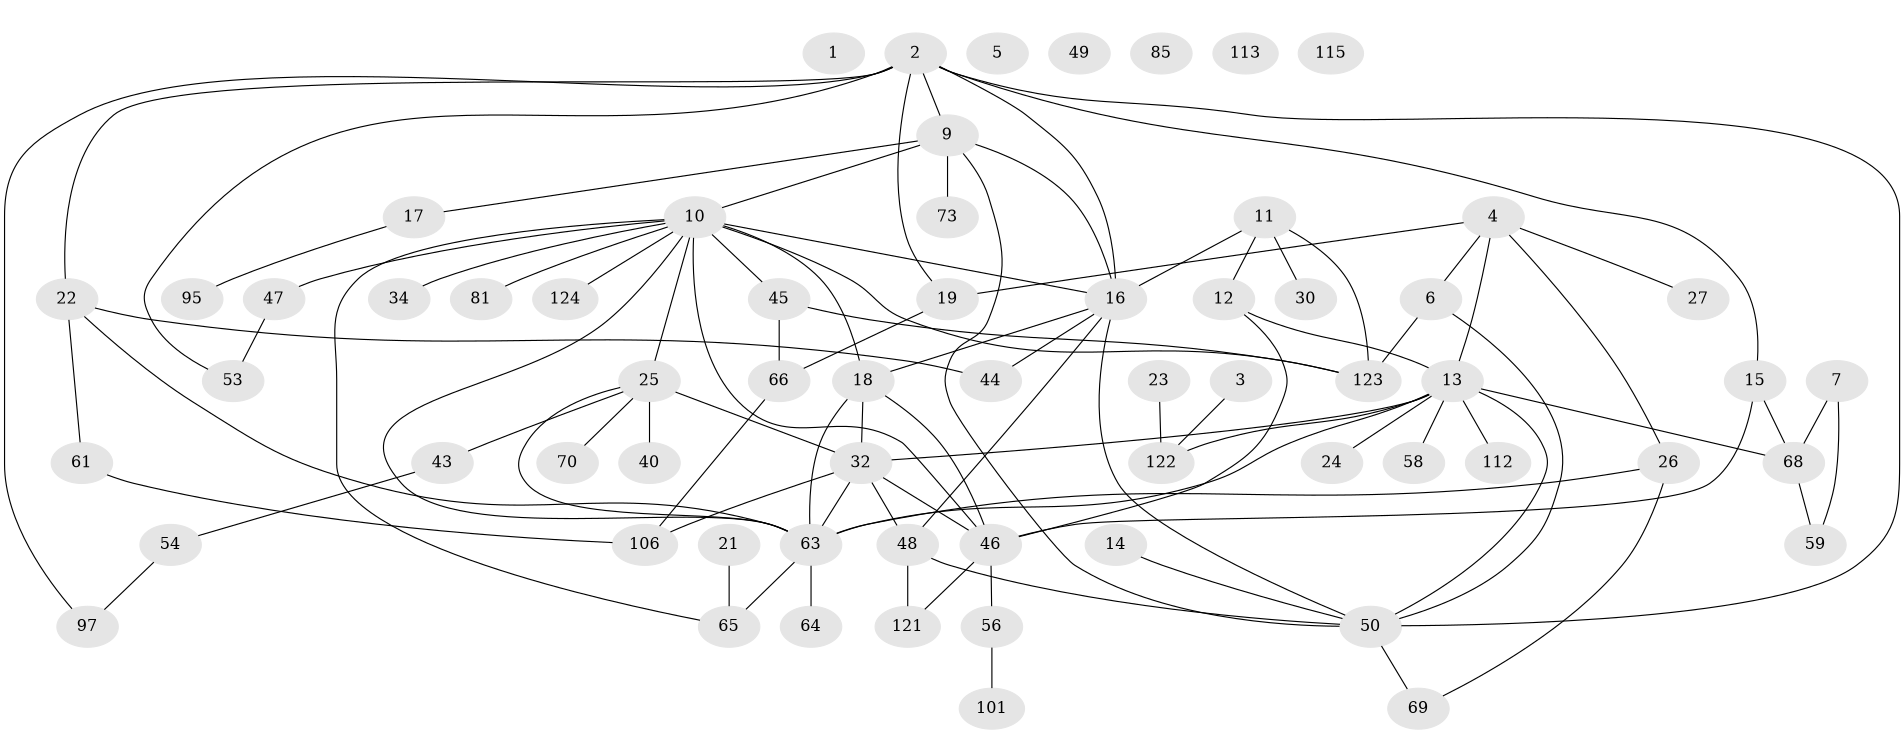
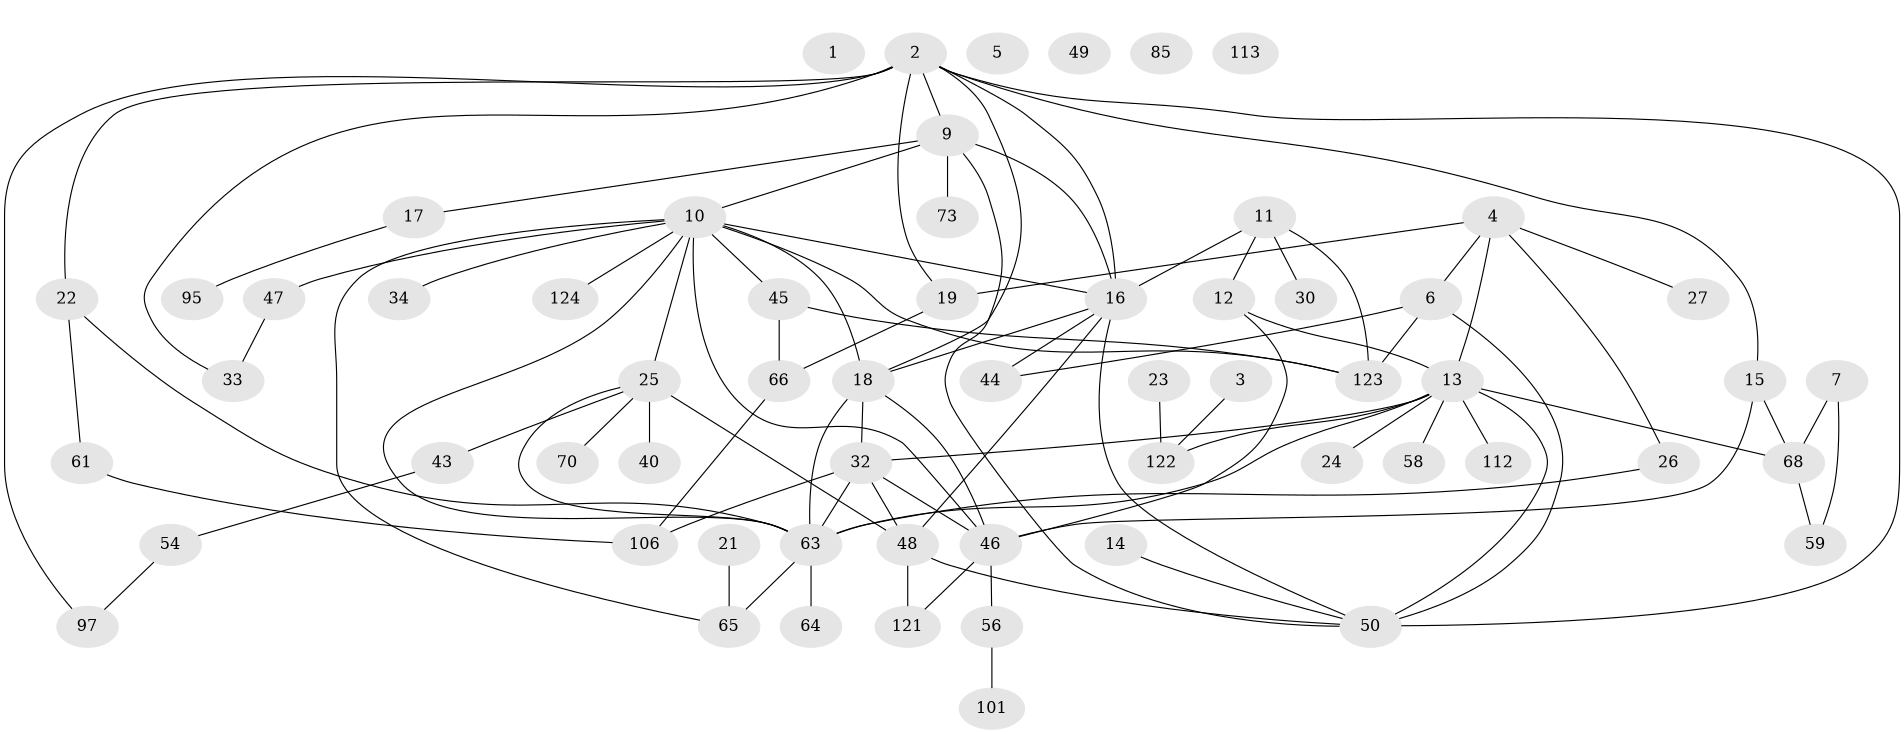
(1331, 53) -> none
none -> (1020, 239)
(481, 299) -> none
(529, 340) -> (1222, 343)
(233, 381) -> (233, 381)
(739, 416) -> (779, 463)
(1418, 709) -> none
